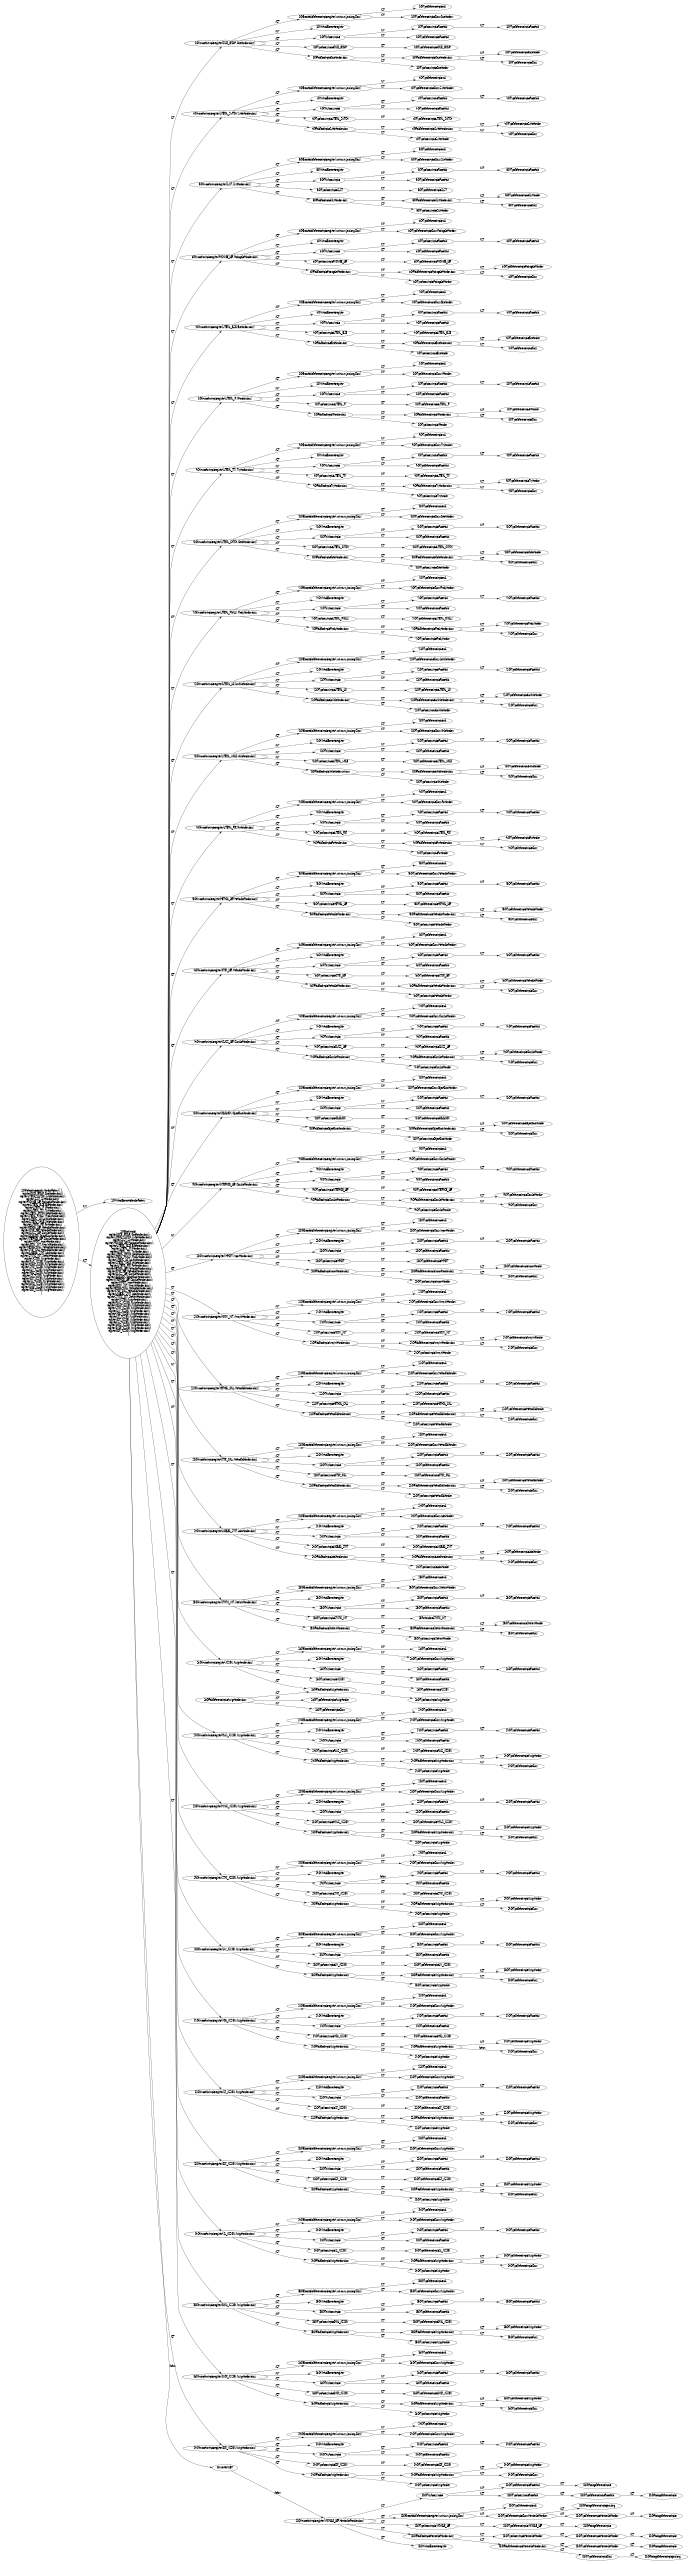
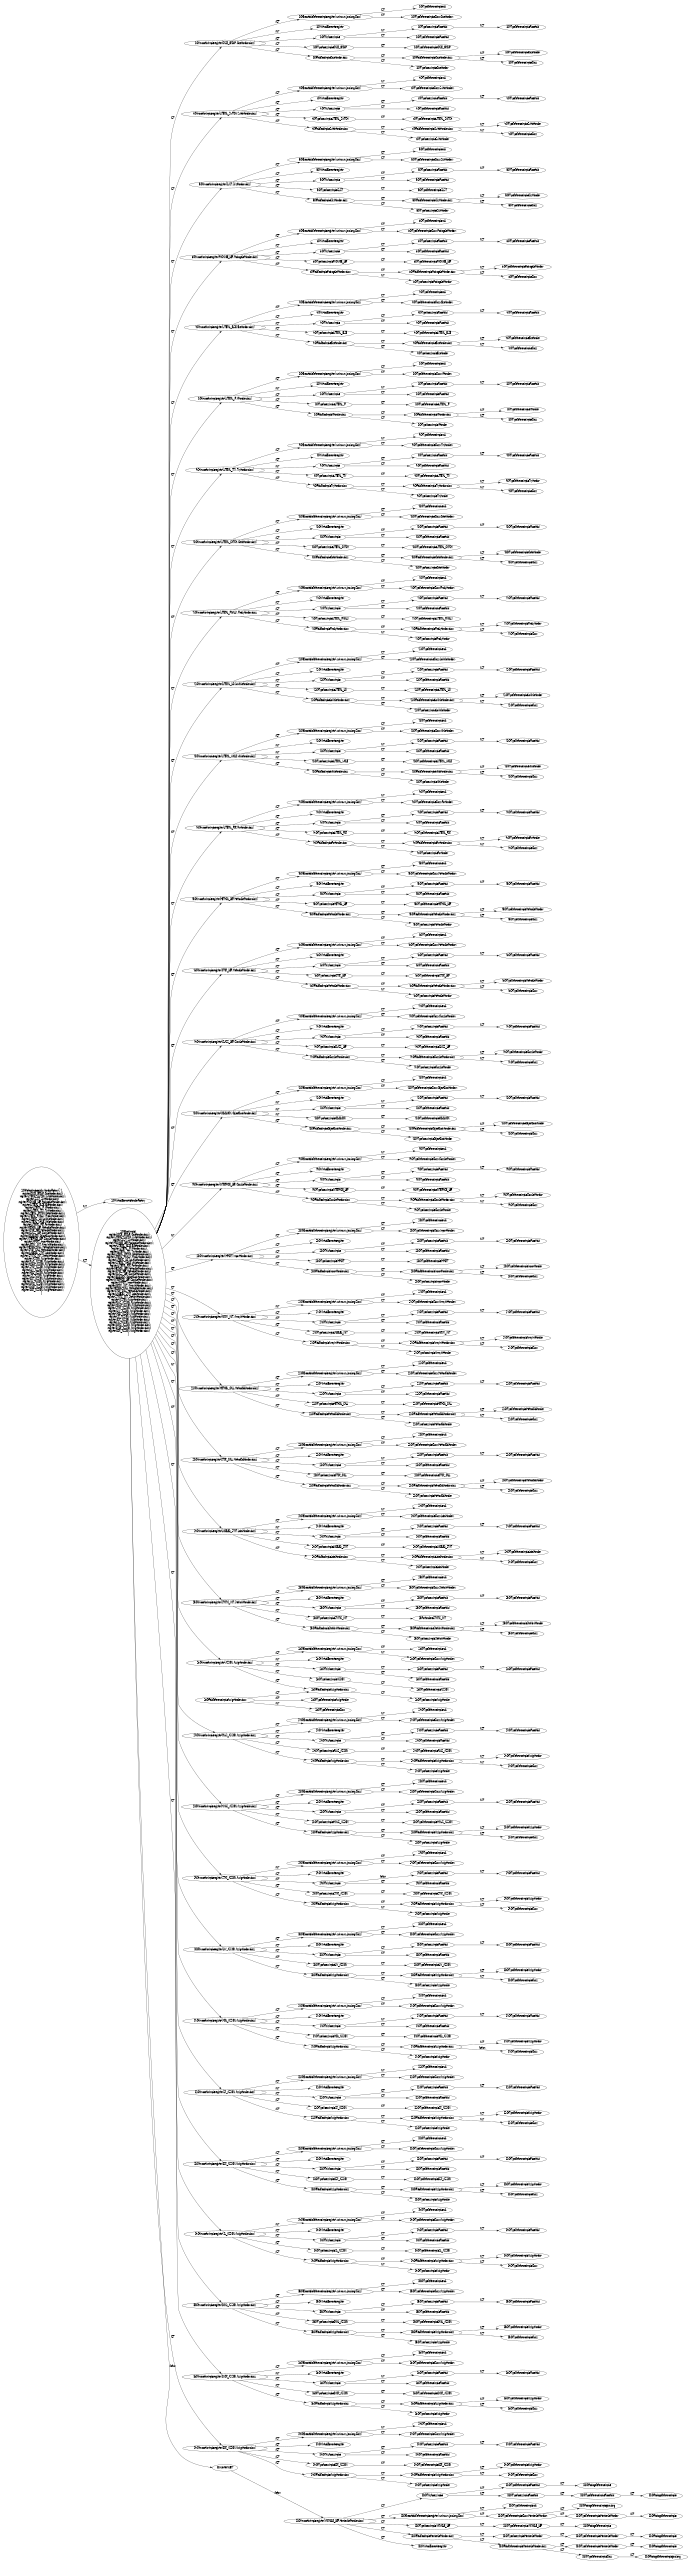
(330, 772) -> (330, 772)
(330, 1333) -> (330, 1333)
